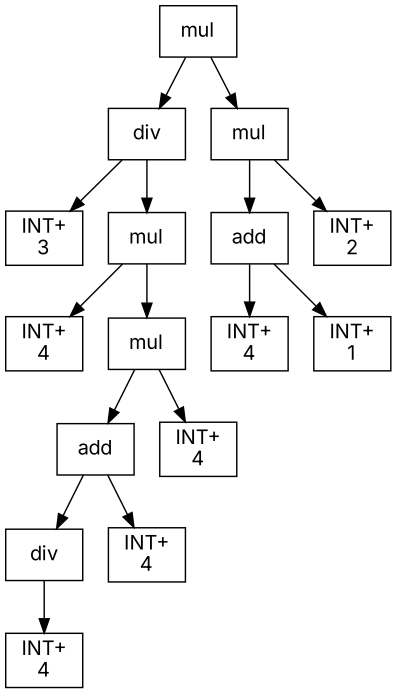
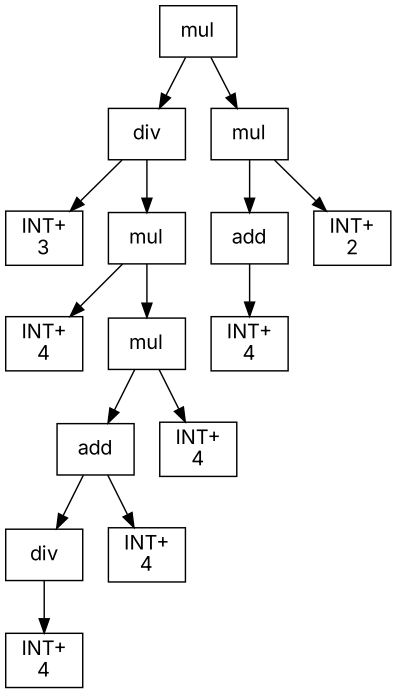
(352, 344) -> none
